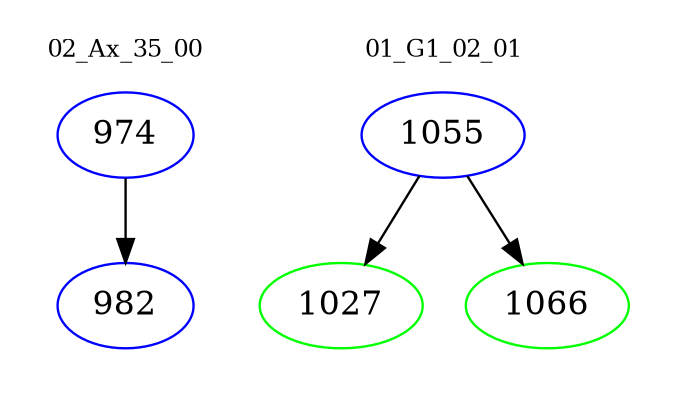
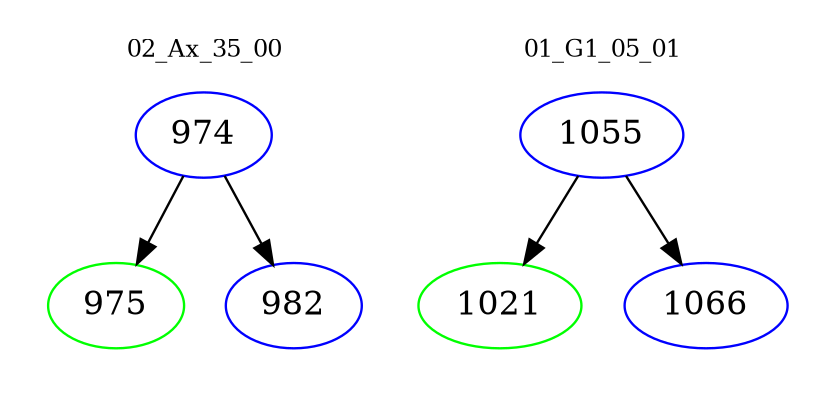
(444, 51) -> (603, 51)
none -> (116, 306)
(341, 306) -> (500, 306)
(547, 306) -> (706, 306)
